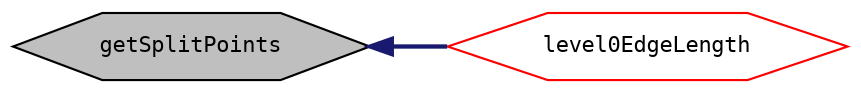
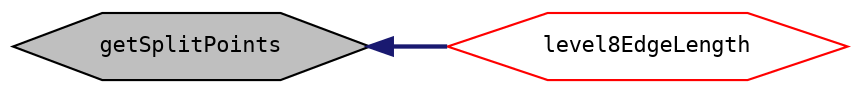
(648, 47) -> (648, 47)
